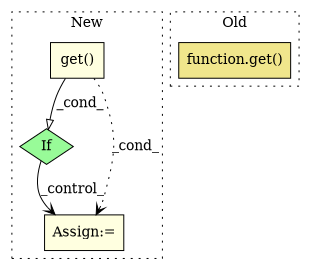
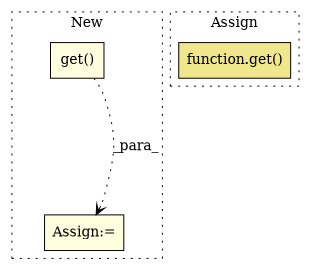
(235, 23) -> (235, 23)
(47, 147) -> none
(136, 147) -> (136, 147)
